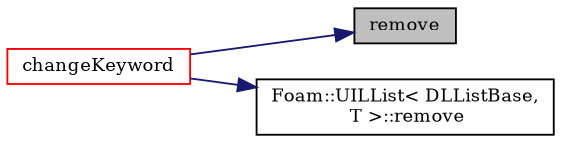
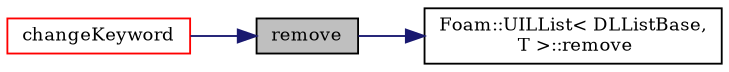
(214, 82) -> (382, 36)
